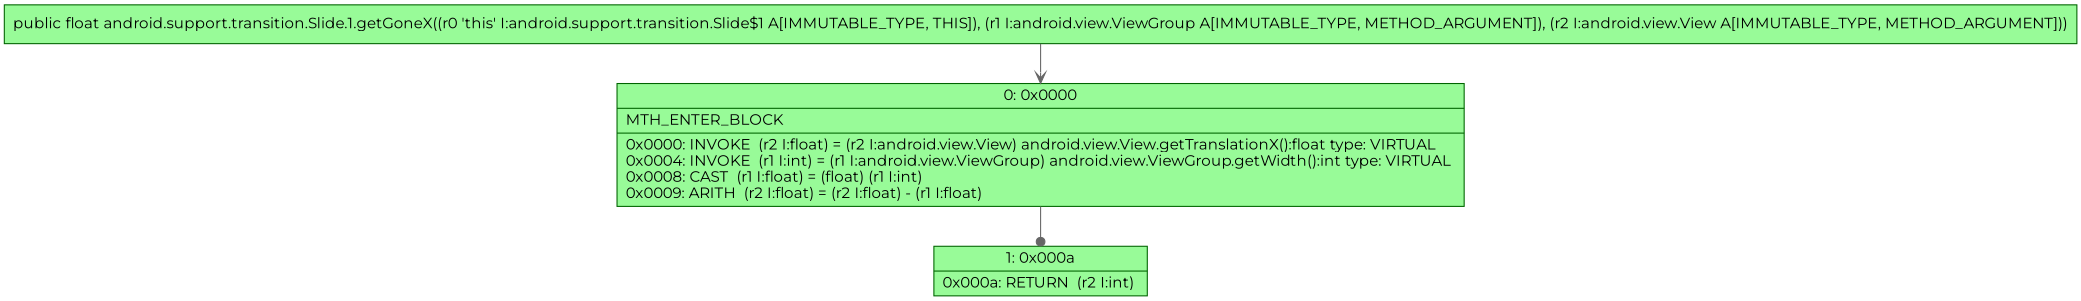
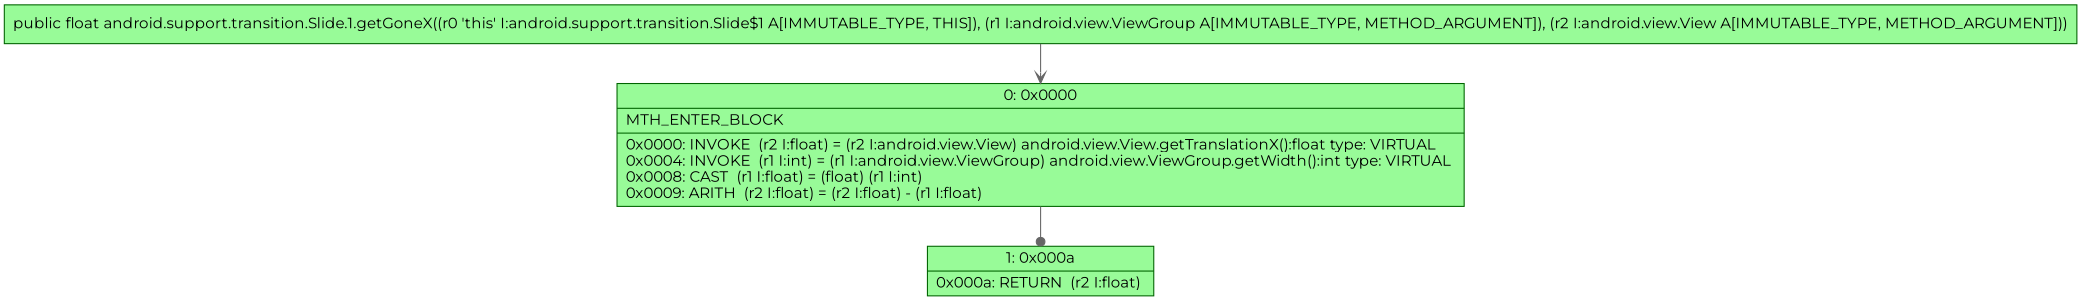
(1041, 283) -> (1041, 283)
